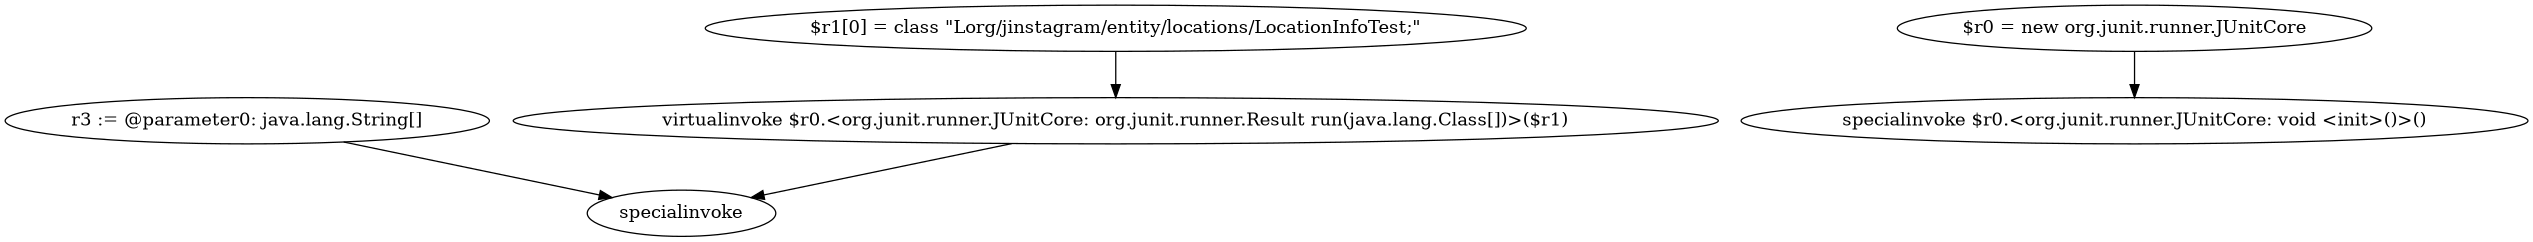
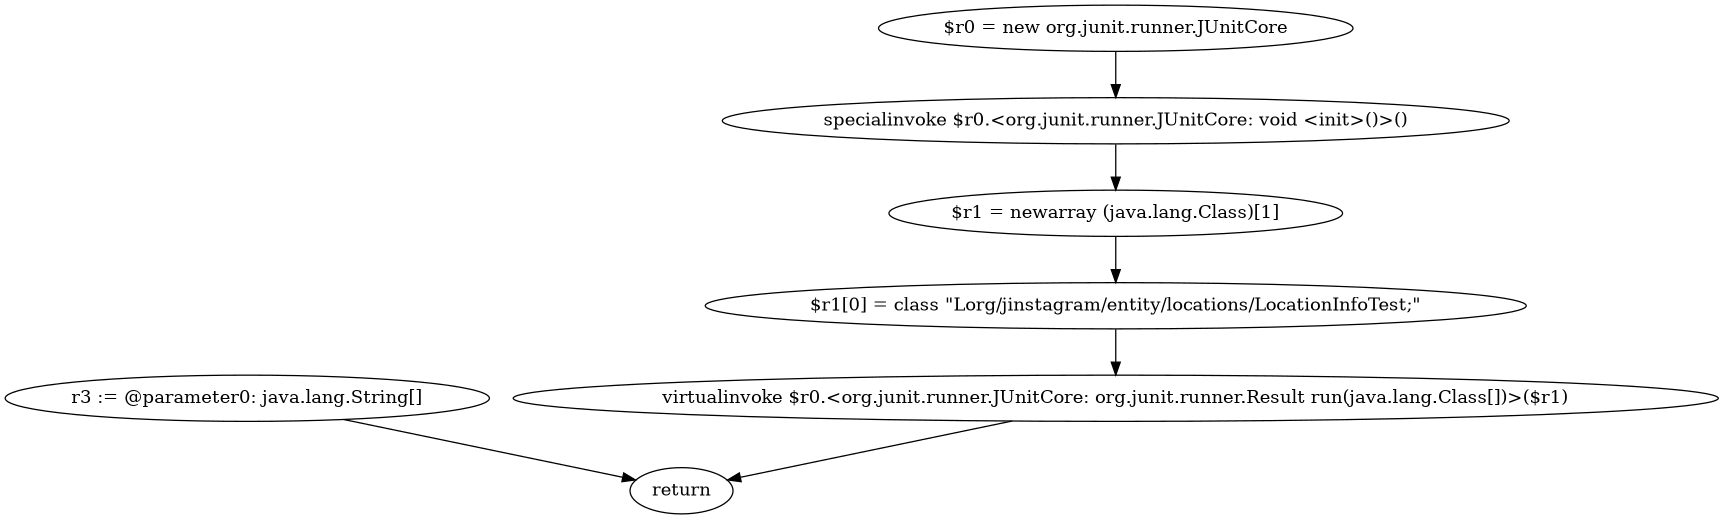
(682, 213) -> (682, 491)
none -> (1116, 213)
